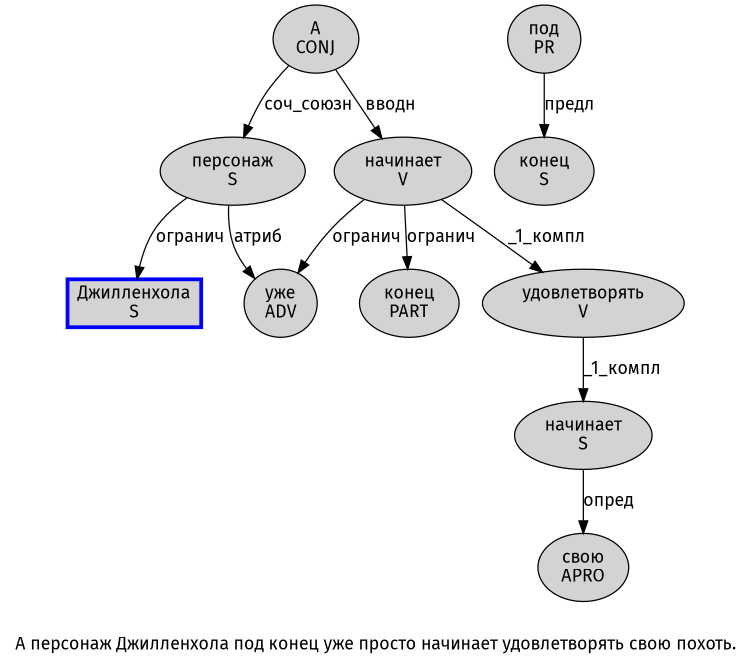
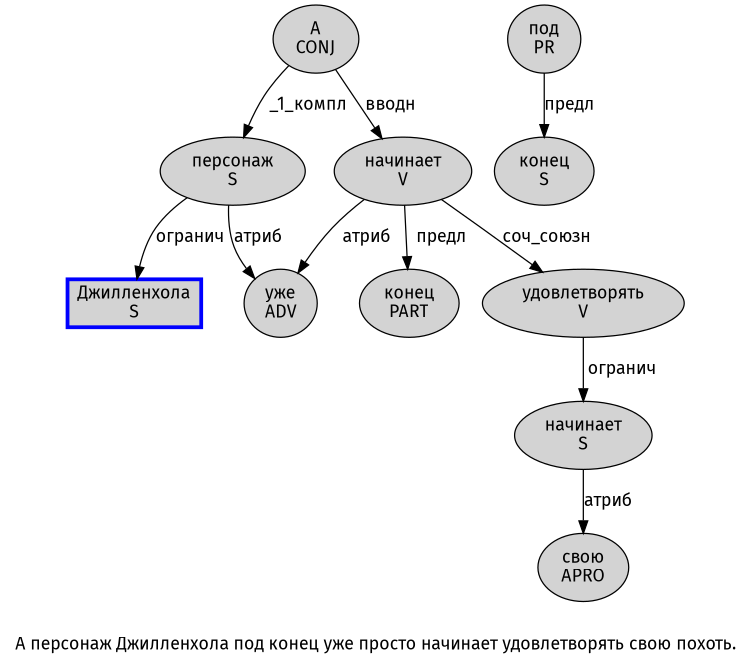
(308, 105) -> (308, 105)
(367, 237) -> (367, 237)
(441, 237) -> (441, 237)
(547, 237) -> (547, 237)
(622, 369) -> (622, 369)
(609, 501) -> (609, 501)
